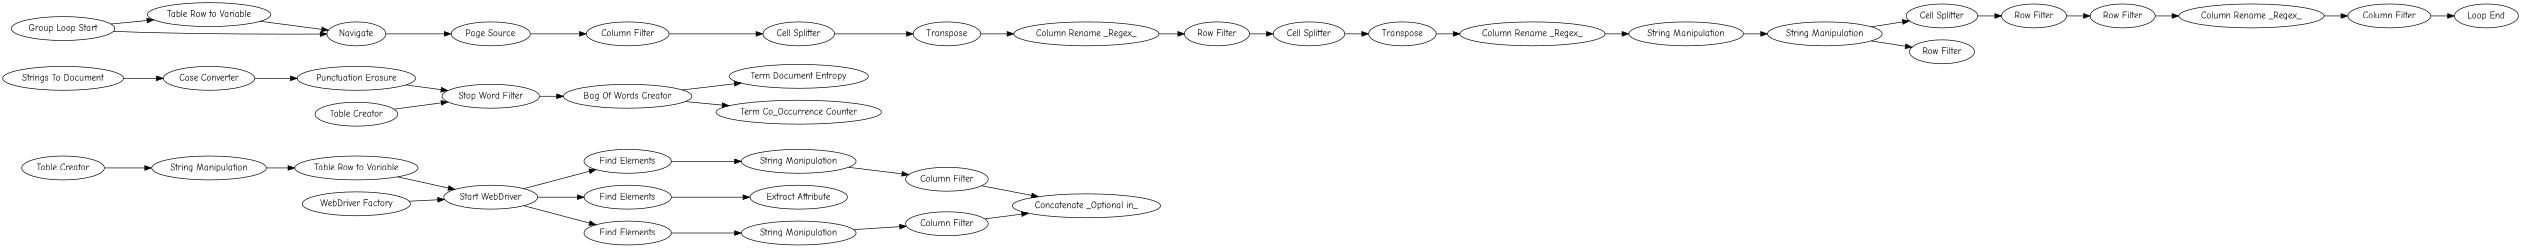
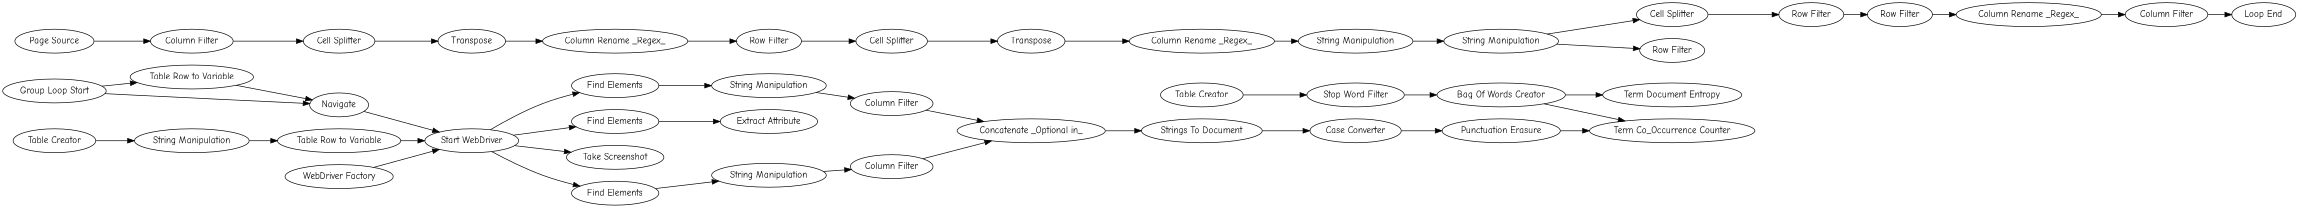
(415, 34) -> (398, 121)
(423, 87) -> (1571, 131)
none -> (1120, 131)
none -> (615, 157)
